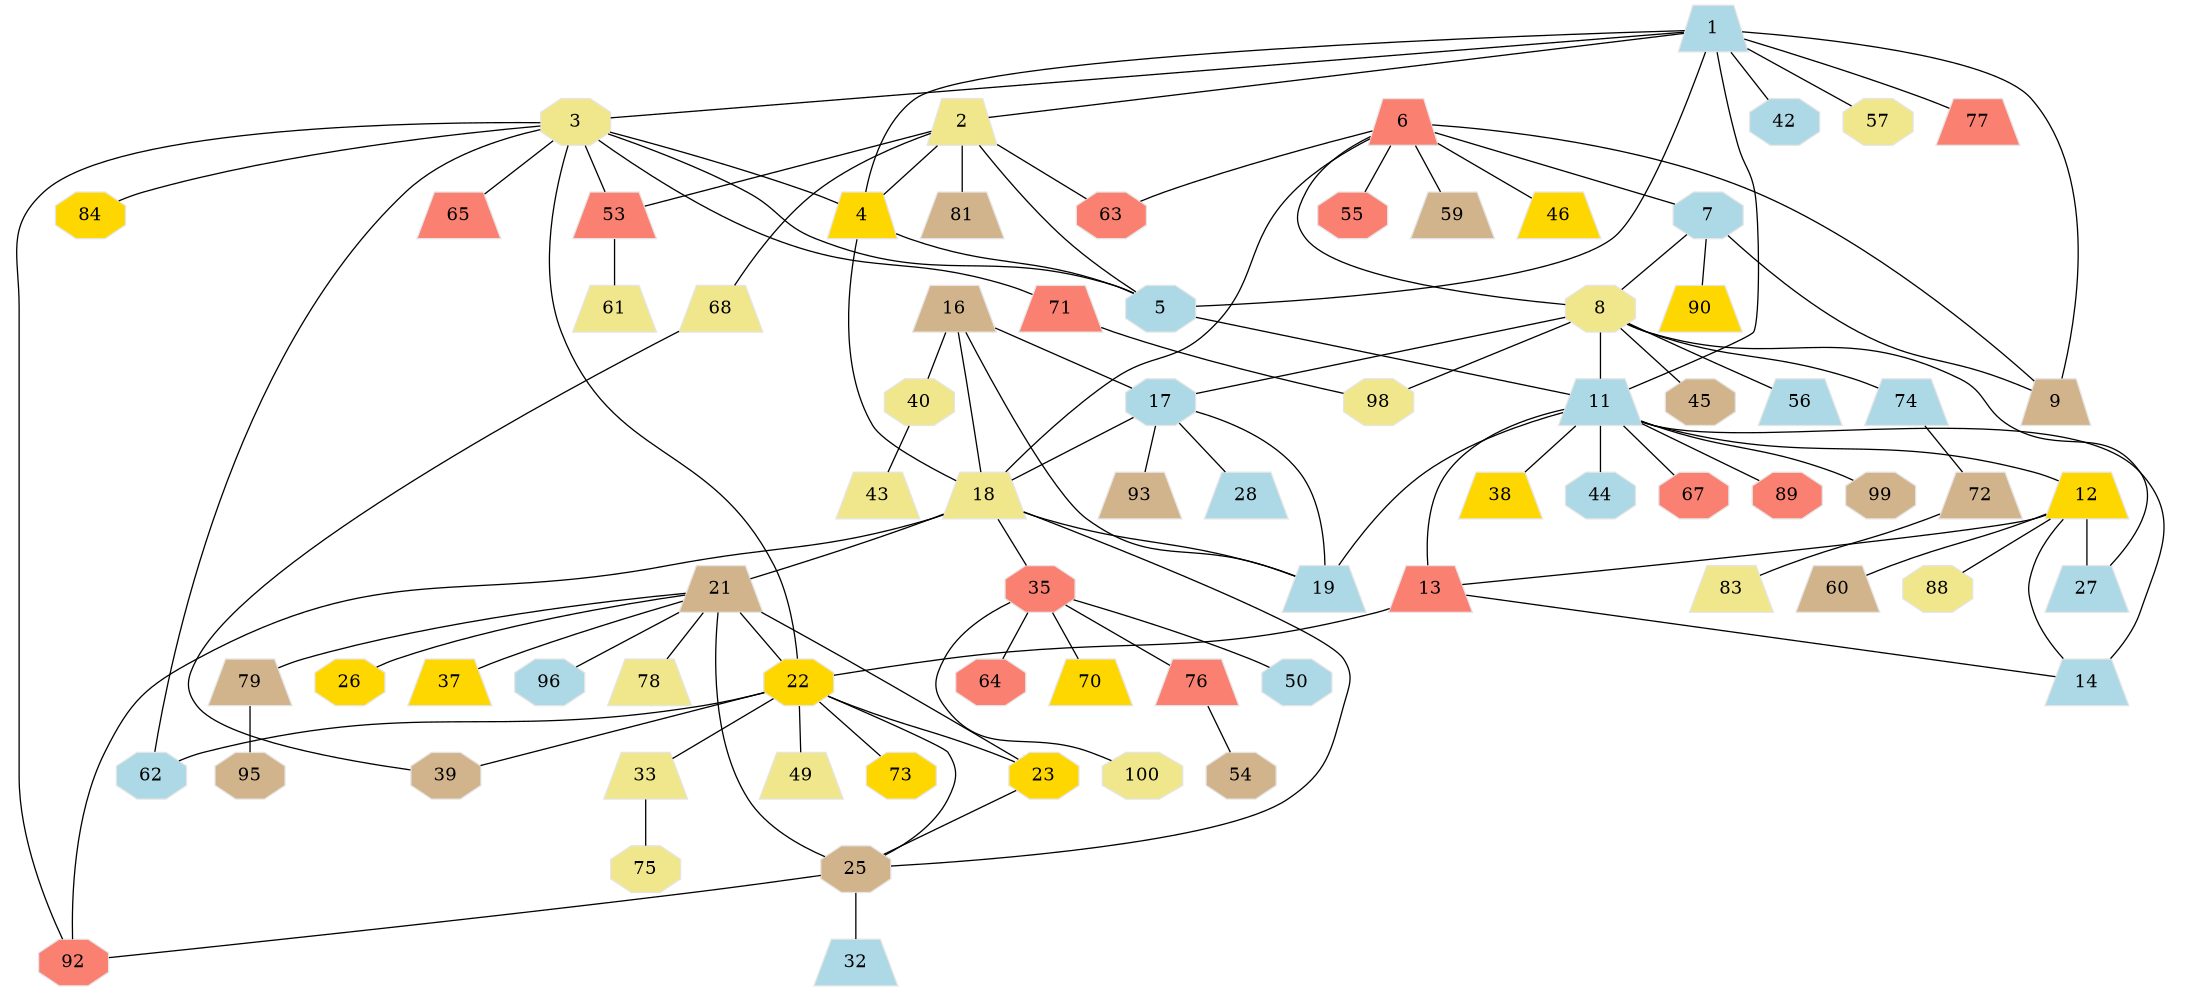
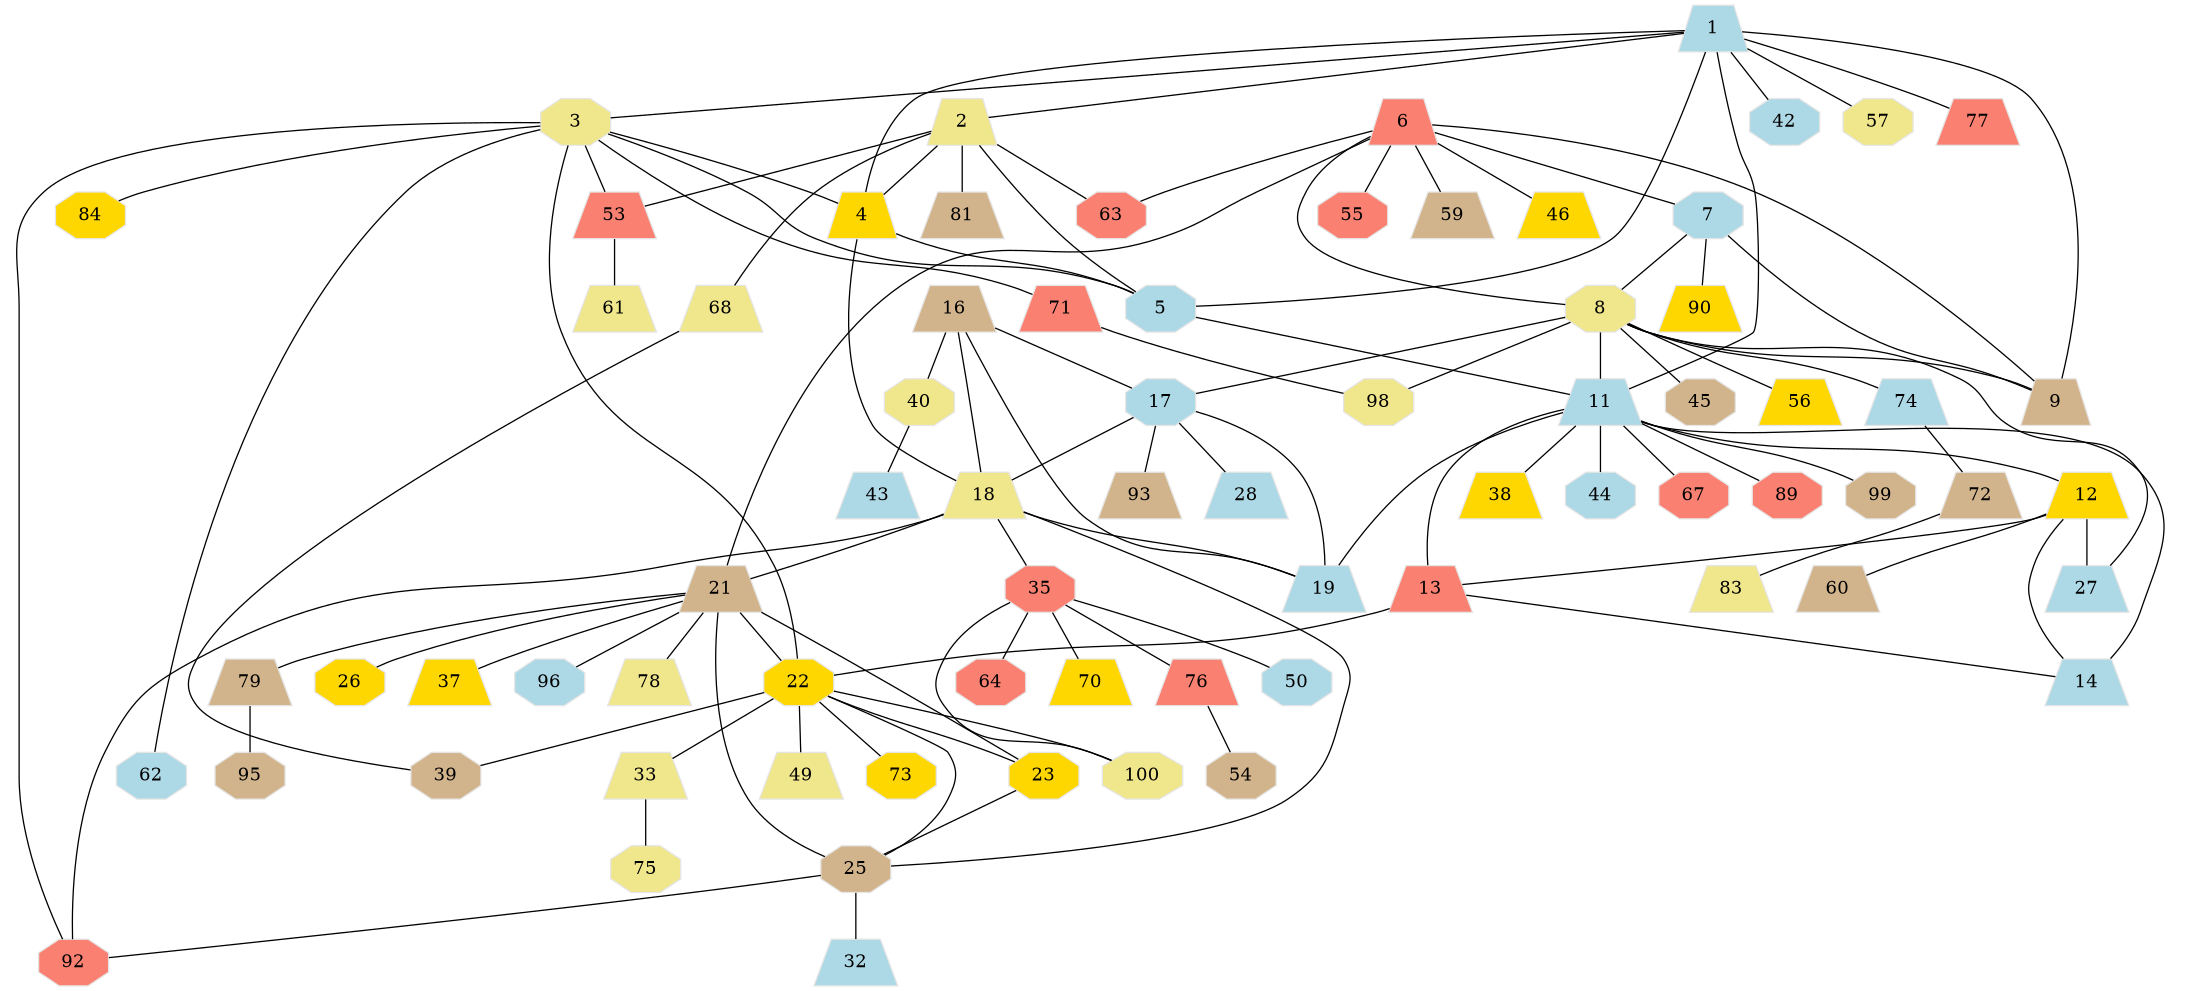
(459, 215) -> none
(1202, 336) -> (997, 251)
none -> (1830, 357)
(1800, 402) -> (1800, 402)
(878, 496) -> (878, 496)
(1938, 589) -> none
(471, 722) -> (974, 722)
